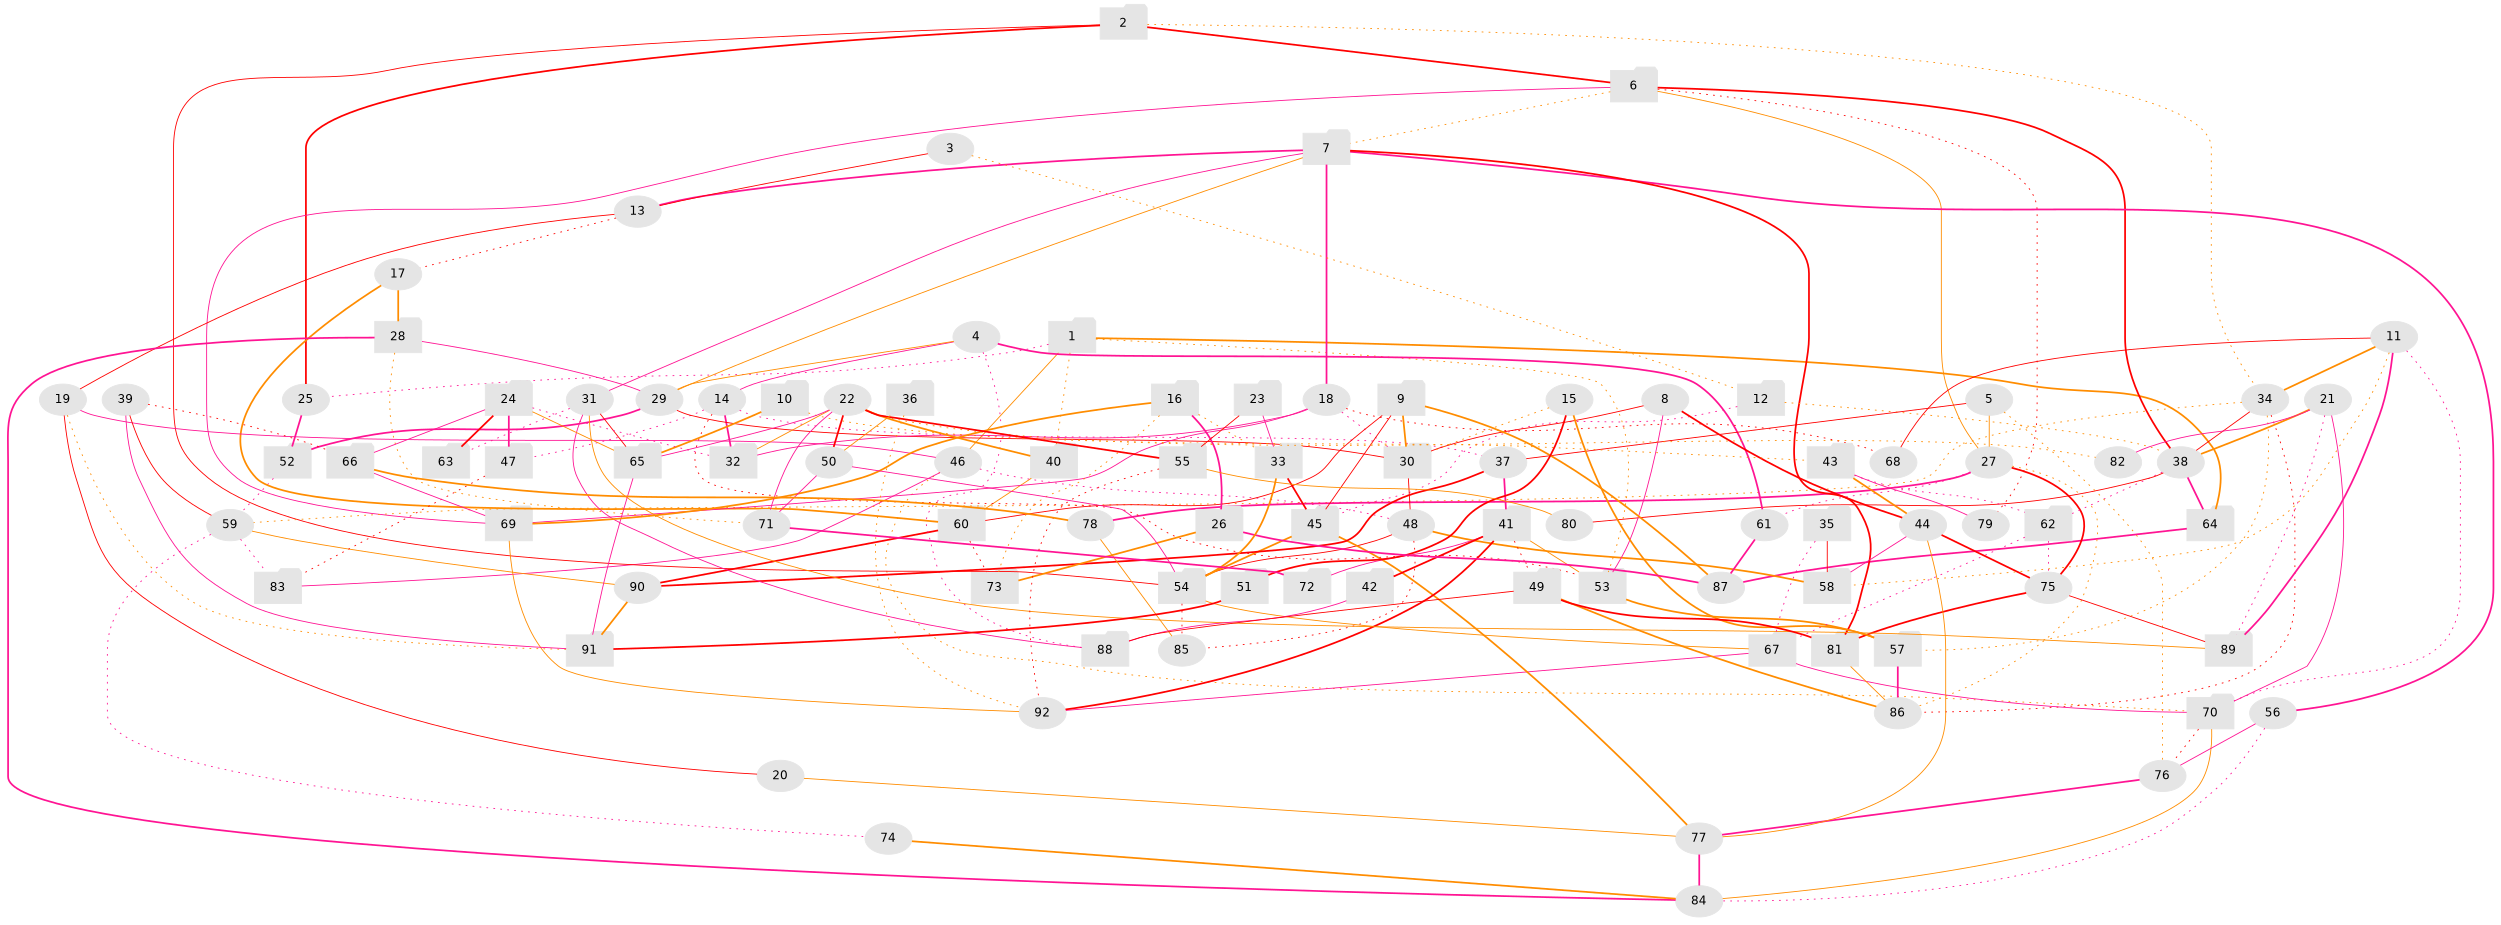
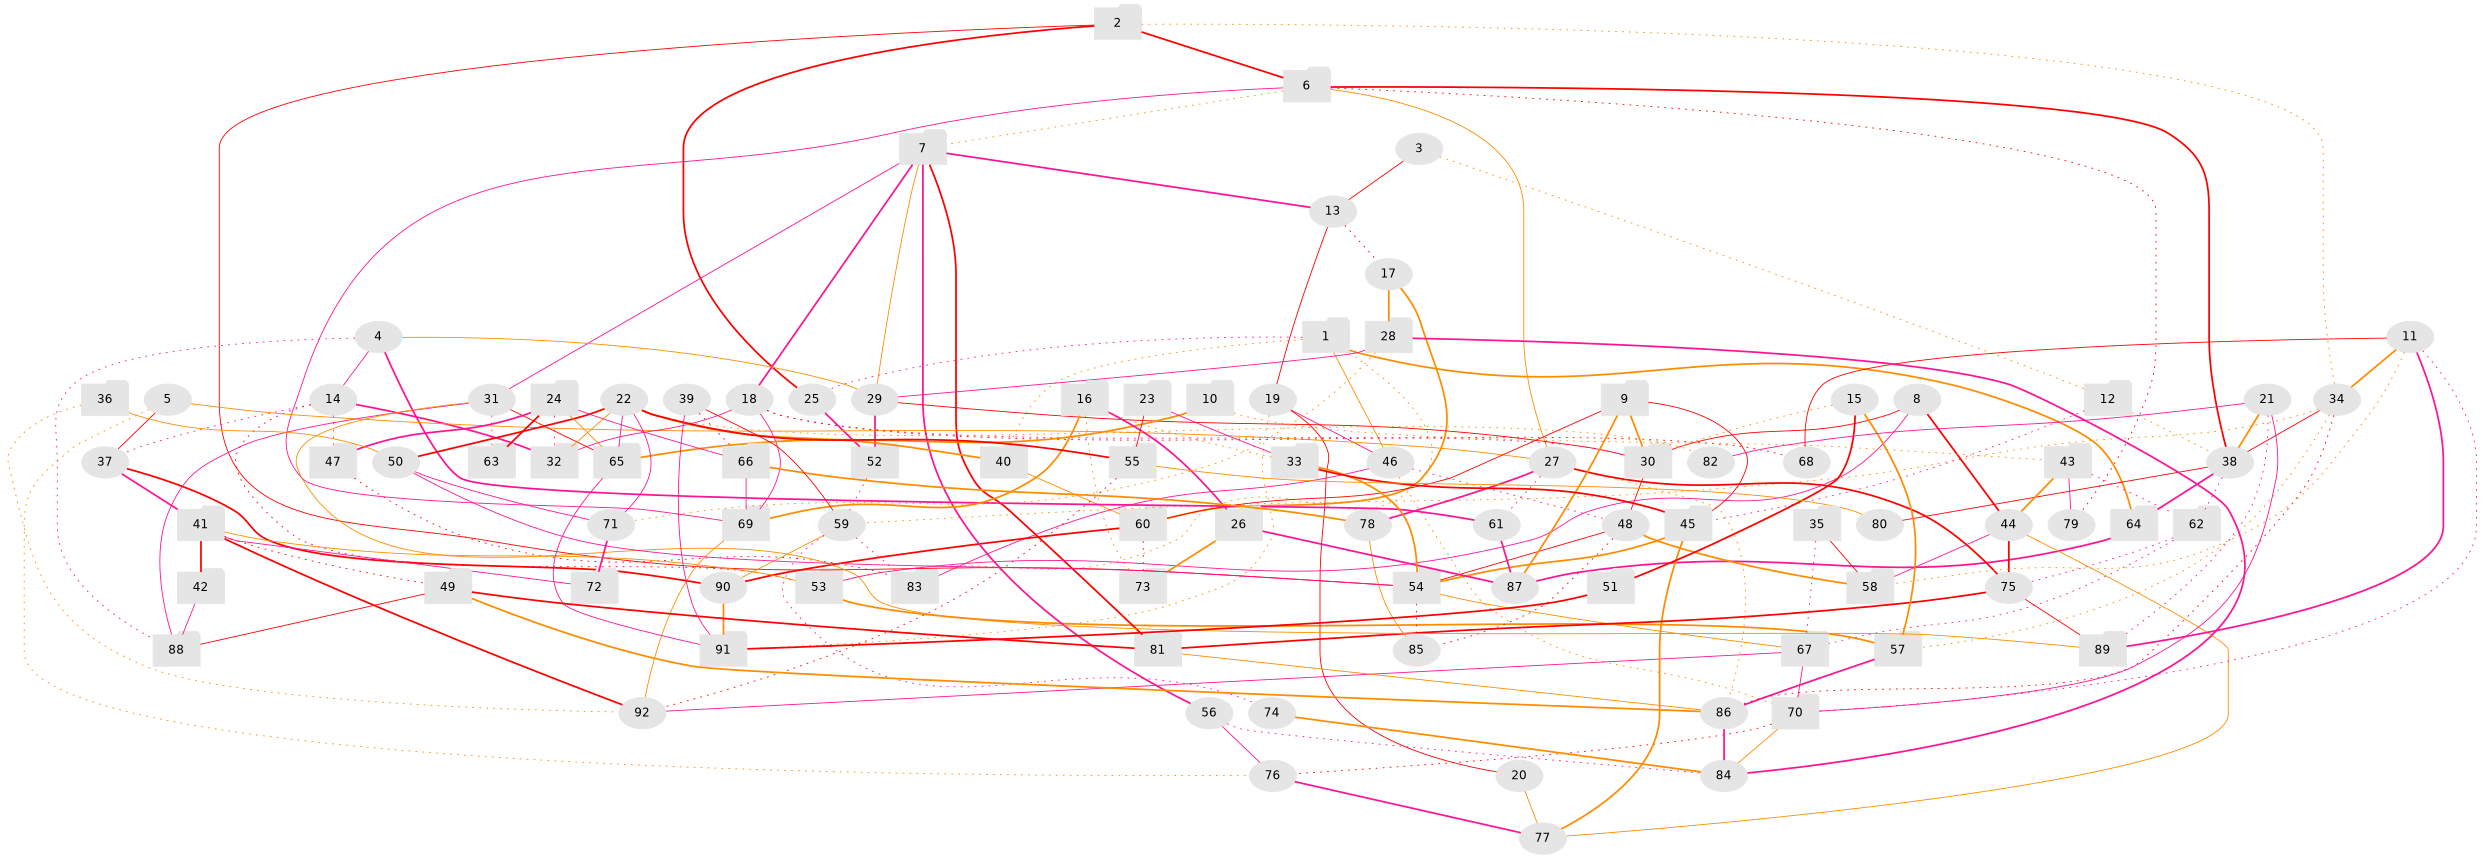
(1699, 870) -> (1724, 745)
